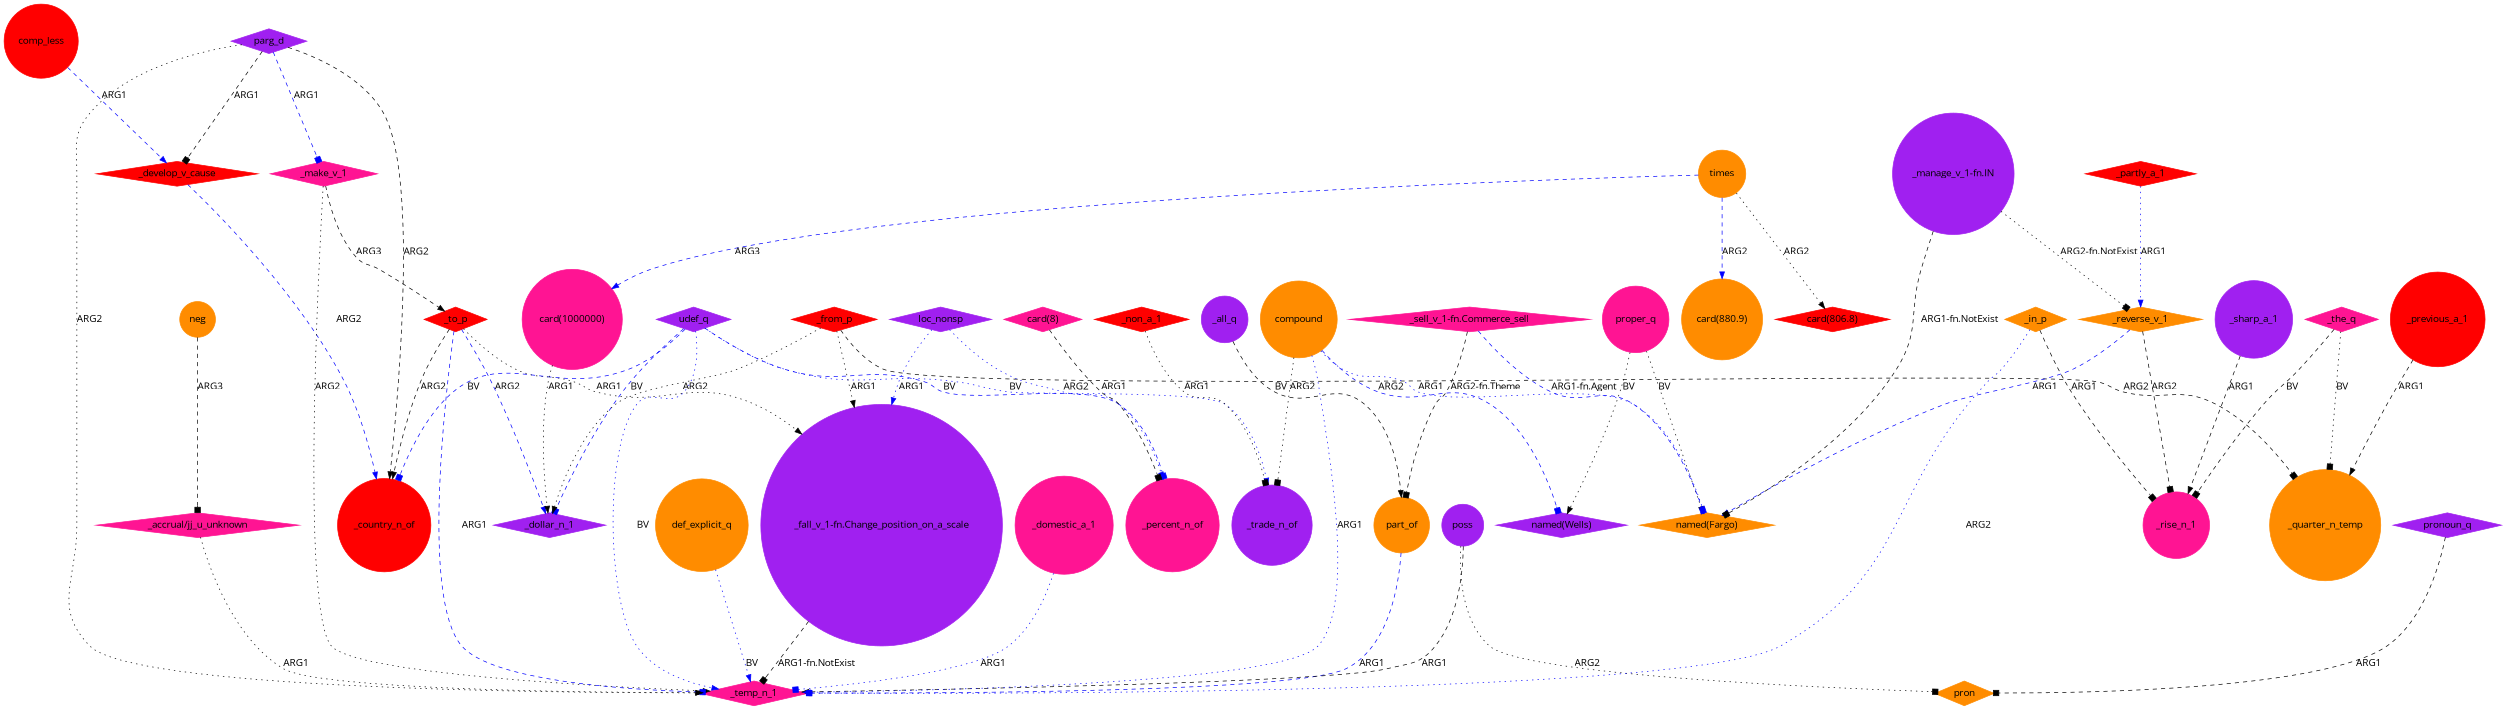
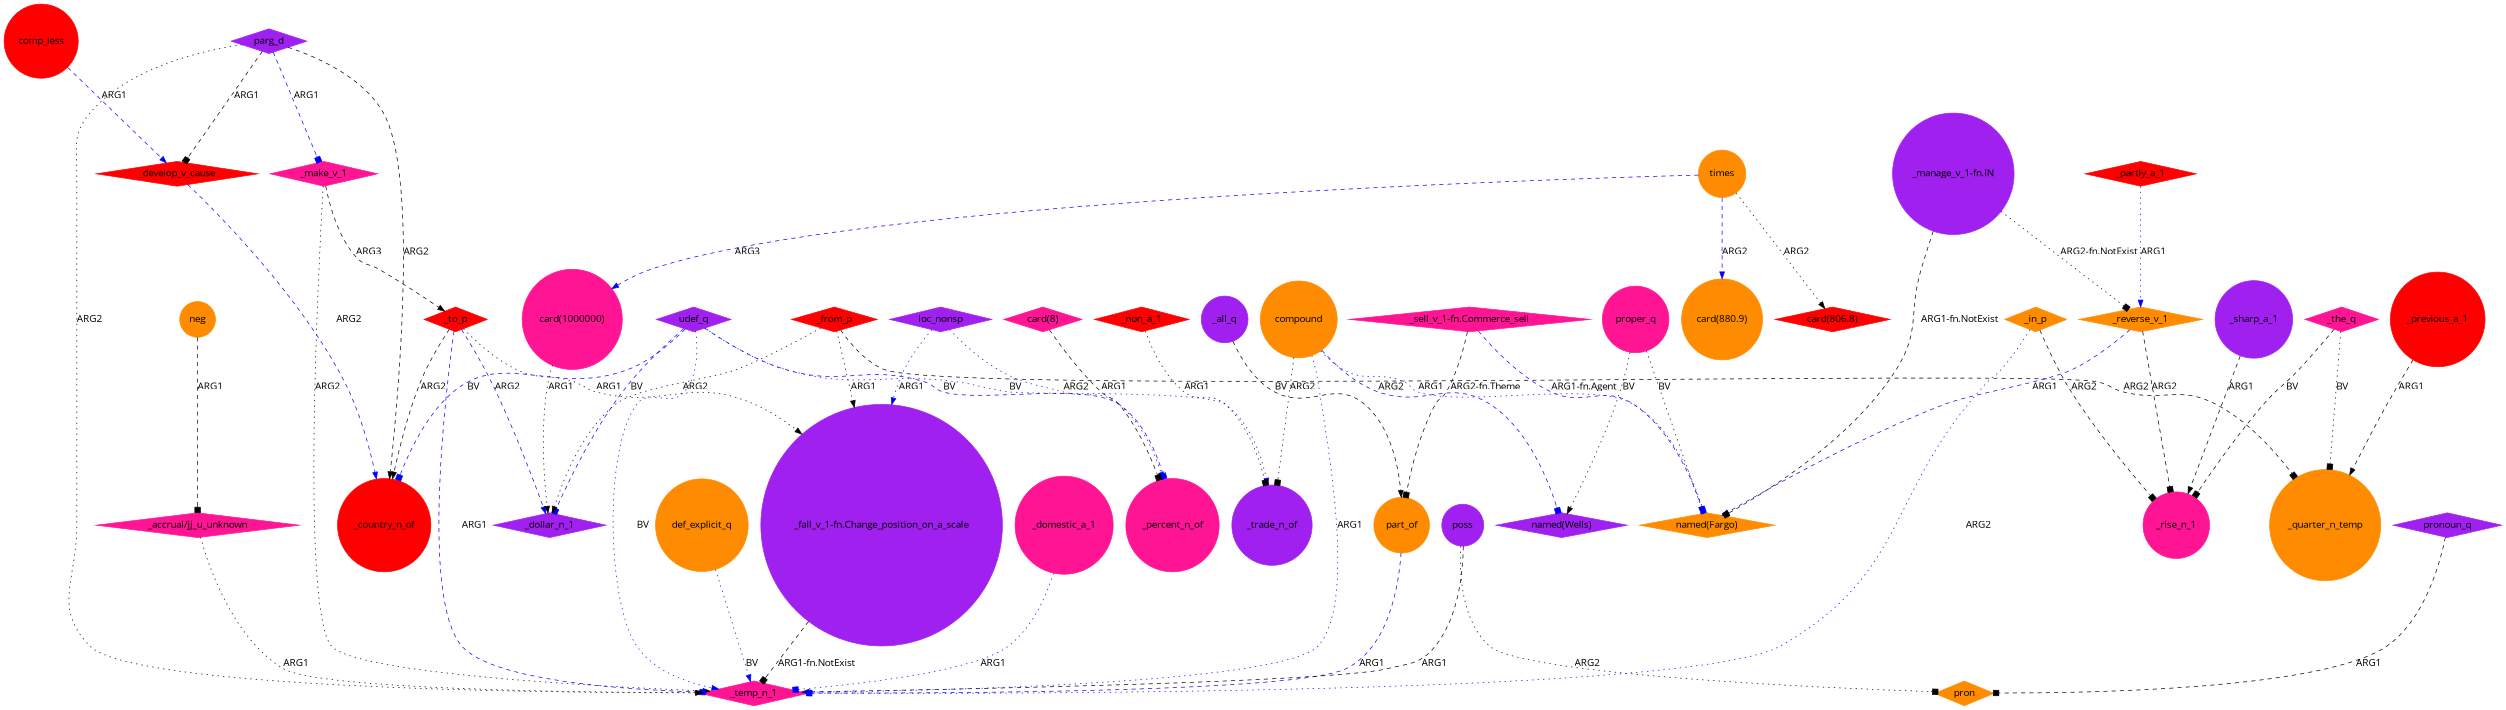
(210, 387) -> (210, 387)
(2084, 387) -> (2084, 387)
